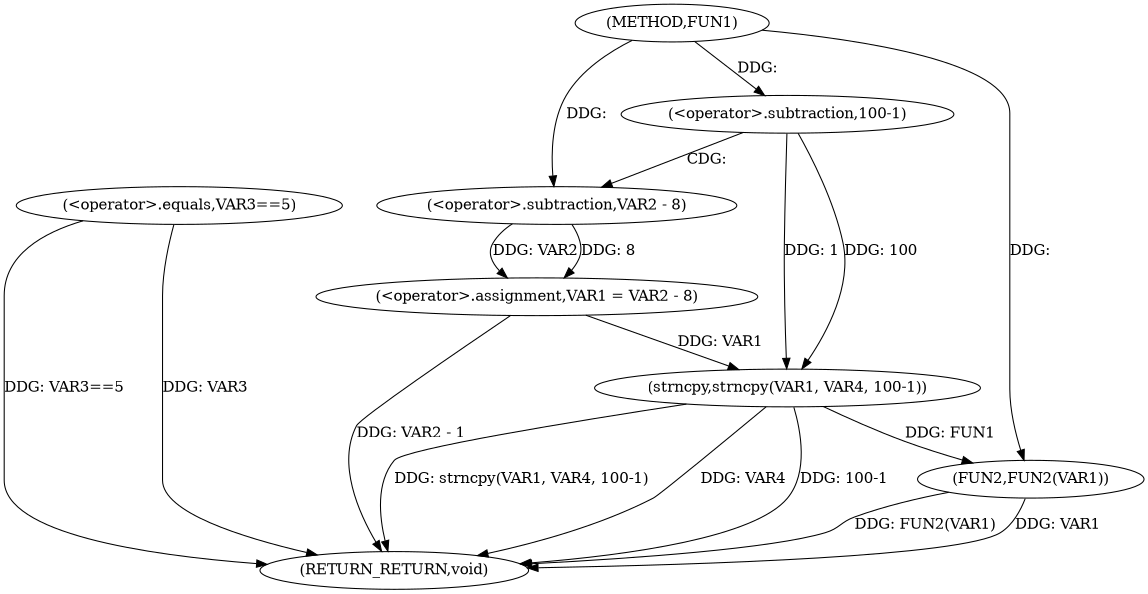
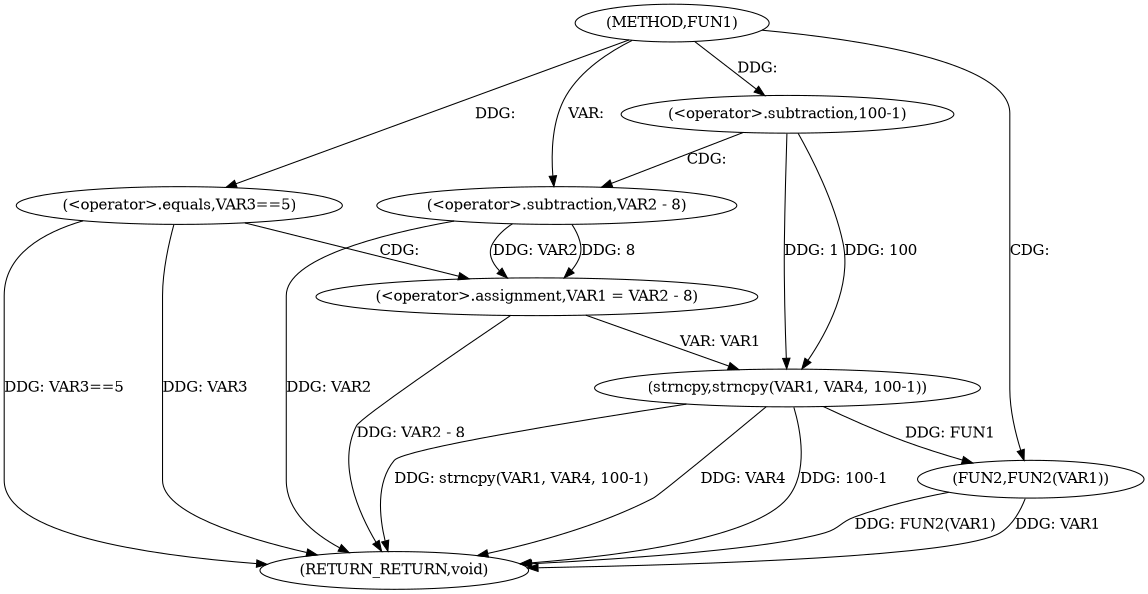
none -> (432, 112)
(589, 114) -> (589, 114)
(1032, 251) -> (1032, 251)
none -> (362, 252)
none -> (286, 337)
(720, 342) -> (720, 342)
(411, 434) -> (411, 434)
